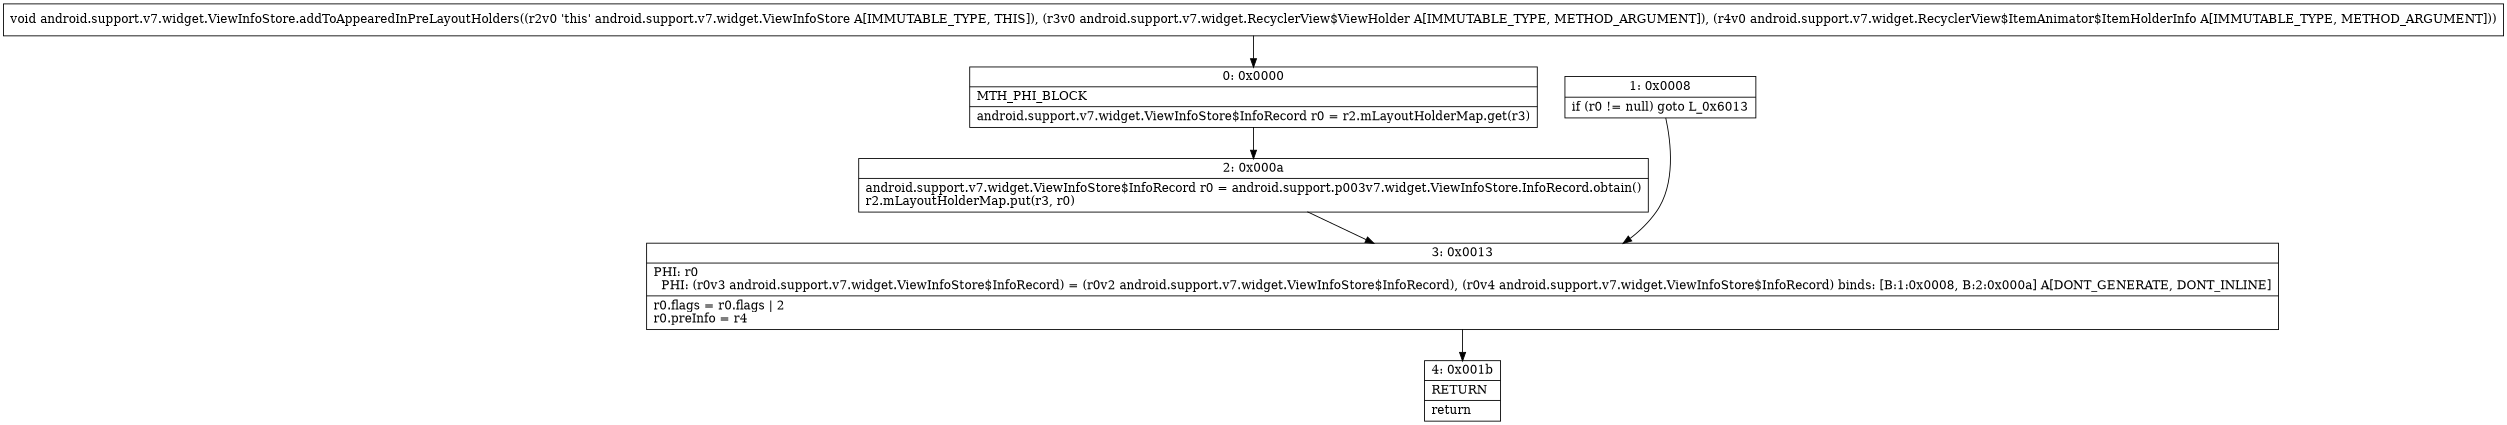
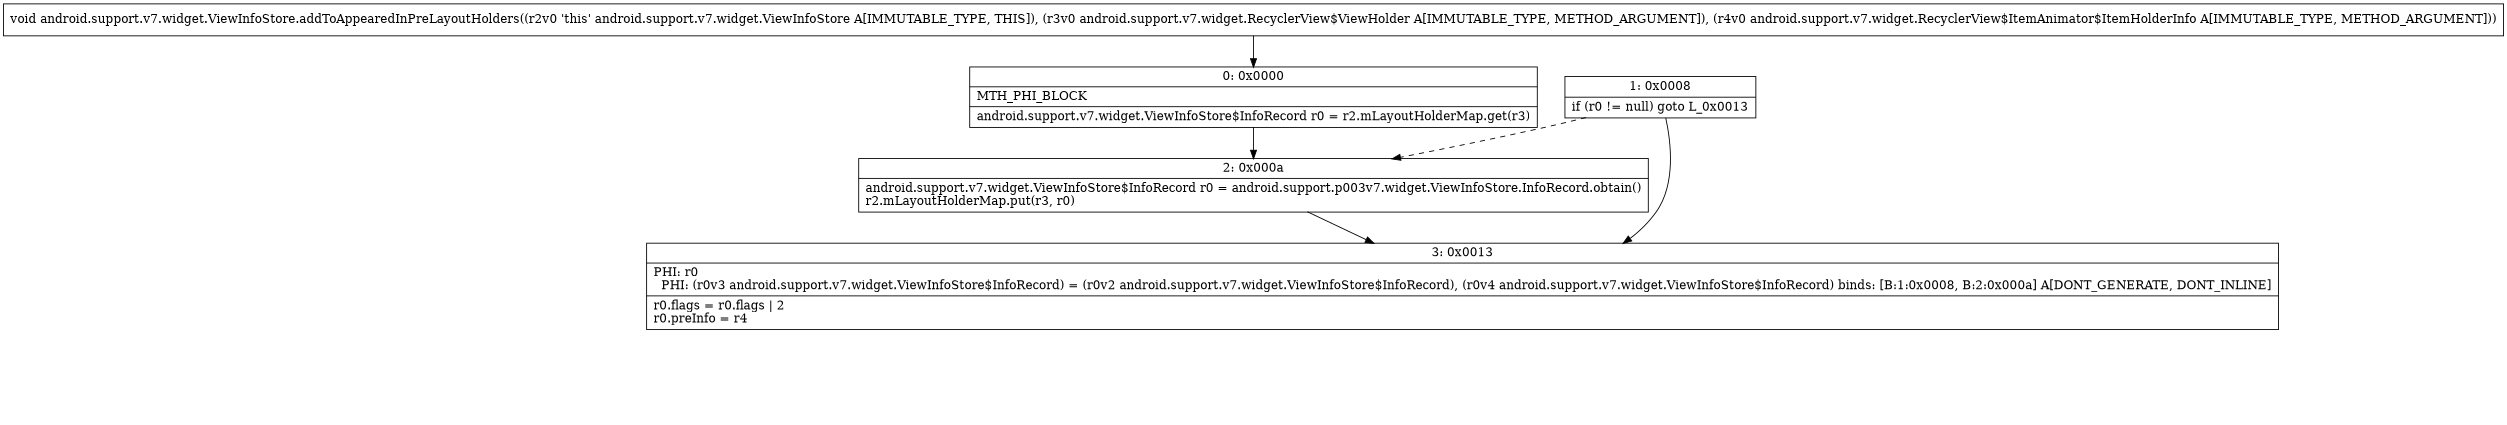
(1660, 107) -> (1660, 107)
none -> (1494, 139)
(1463, 391) -> none
